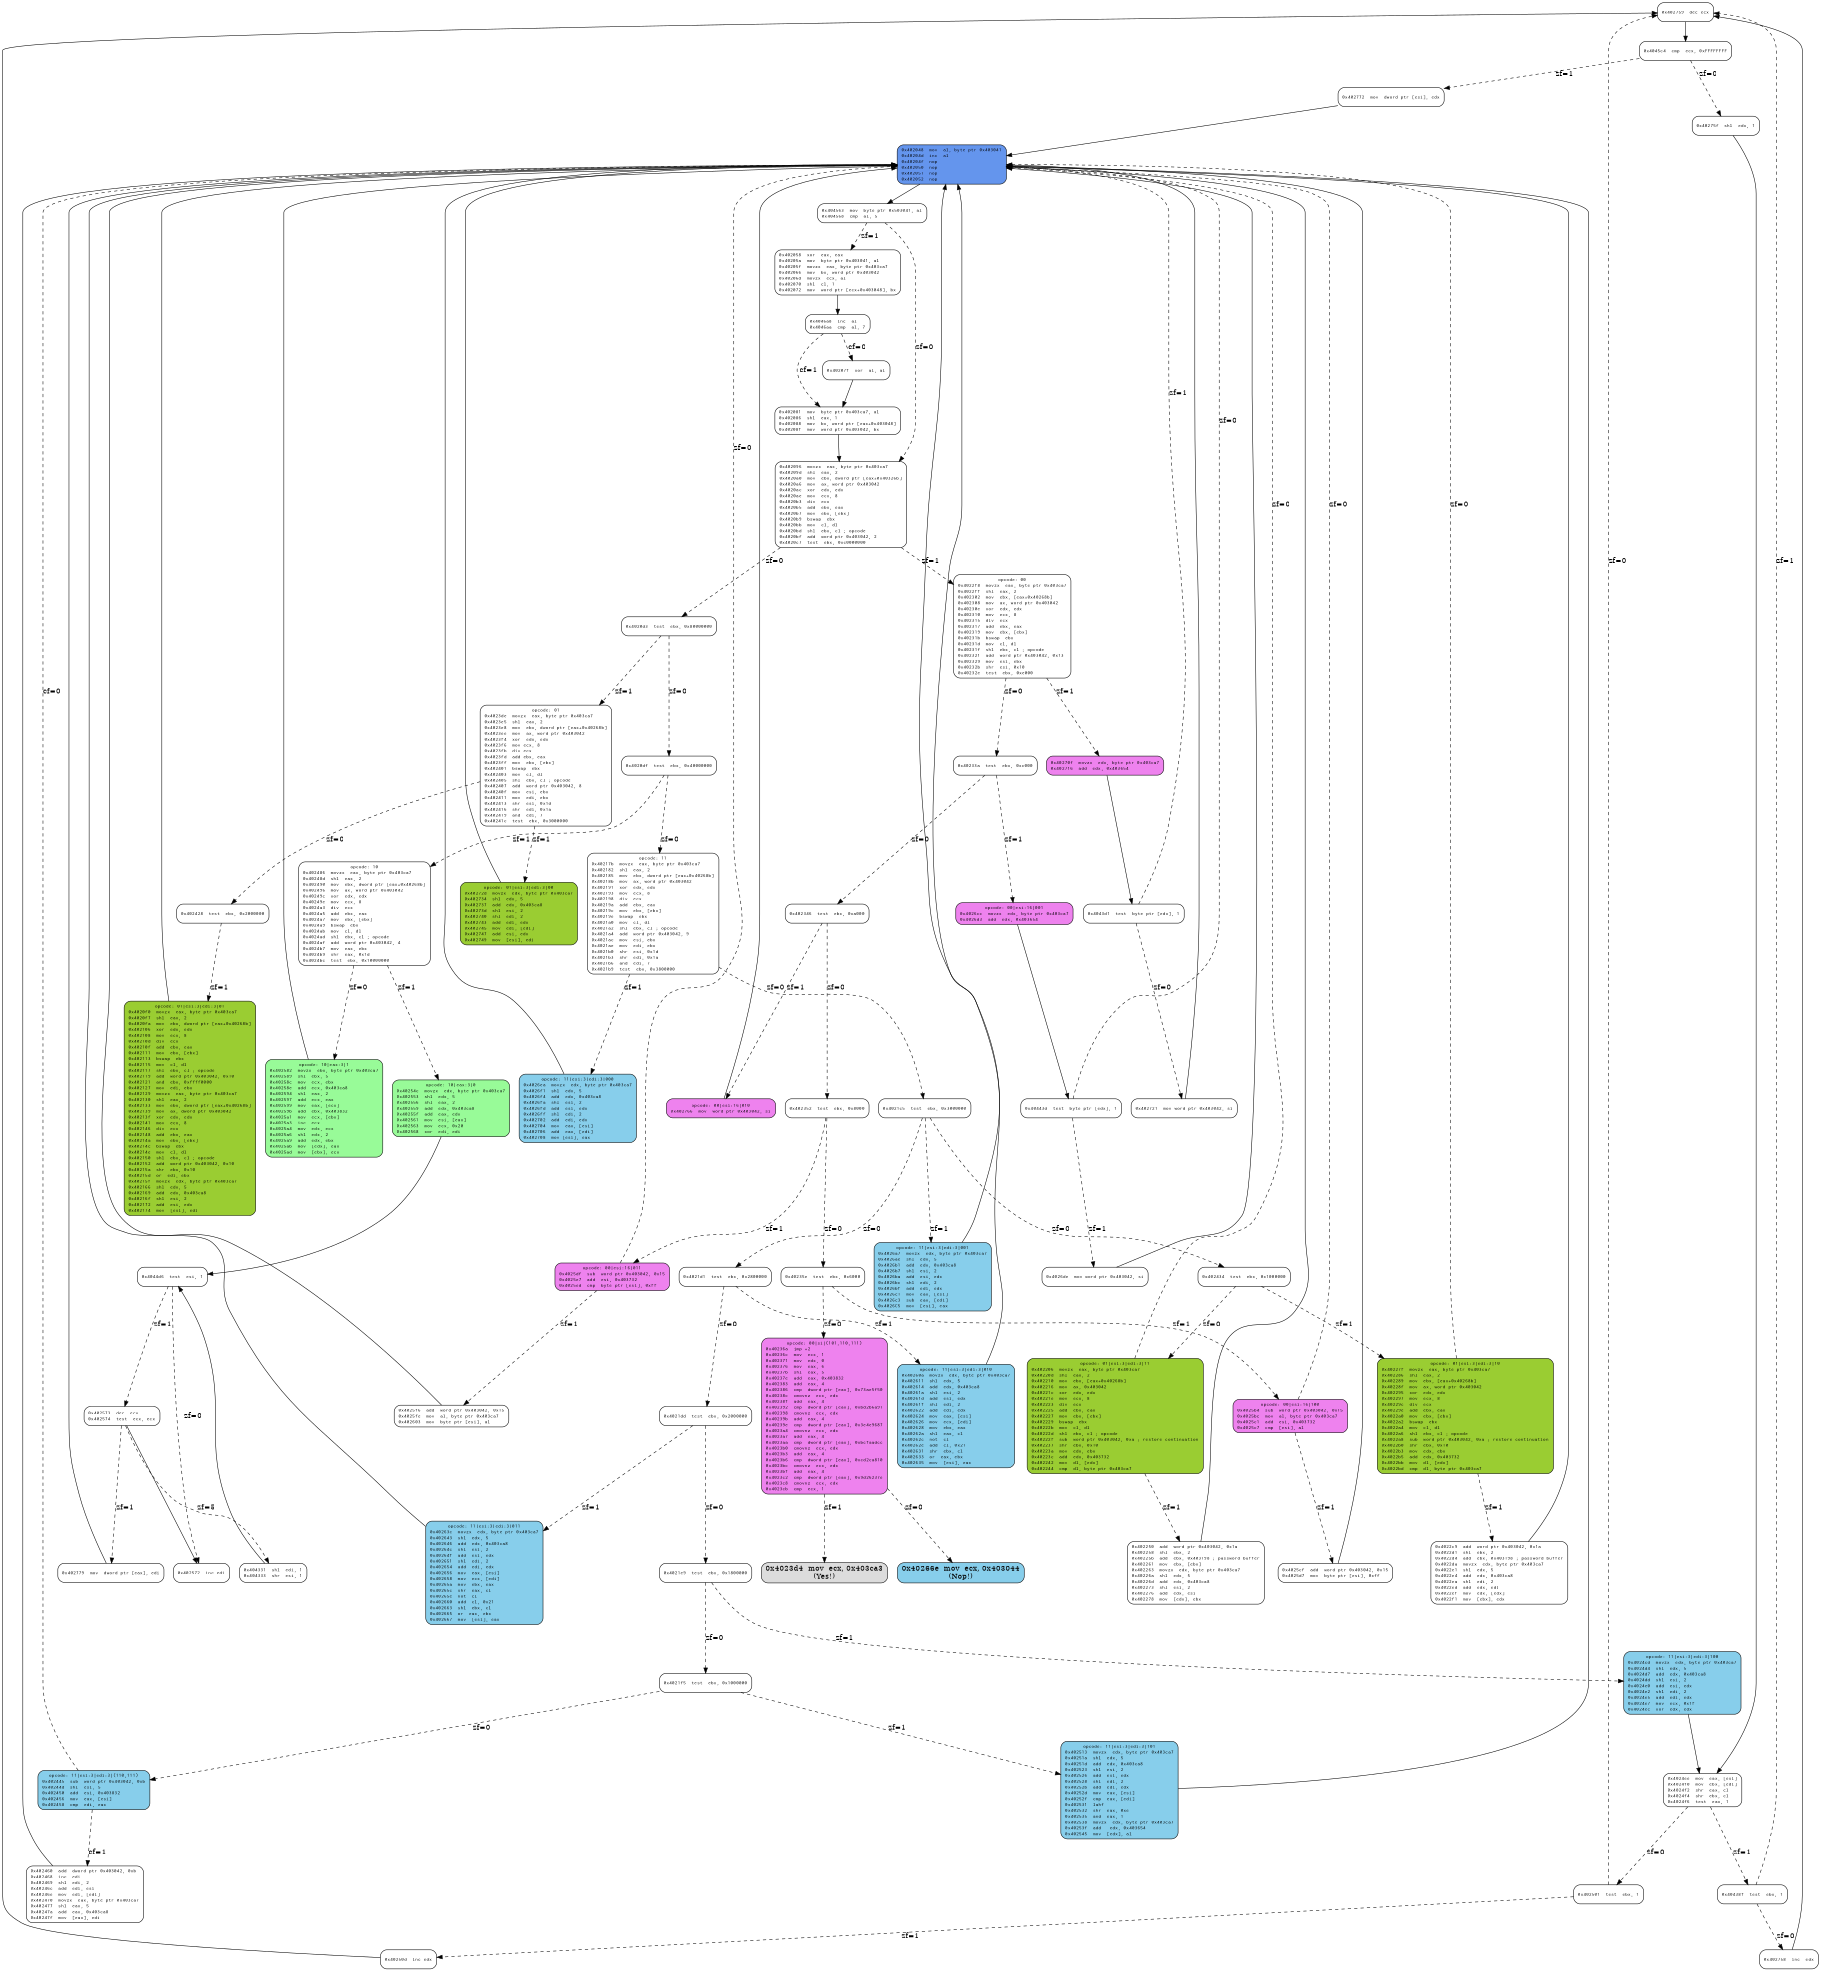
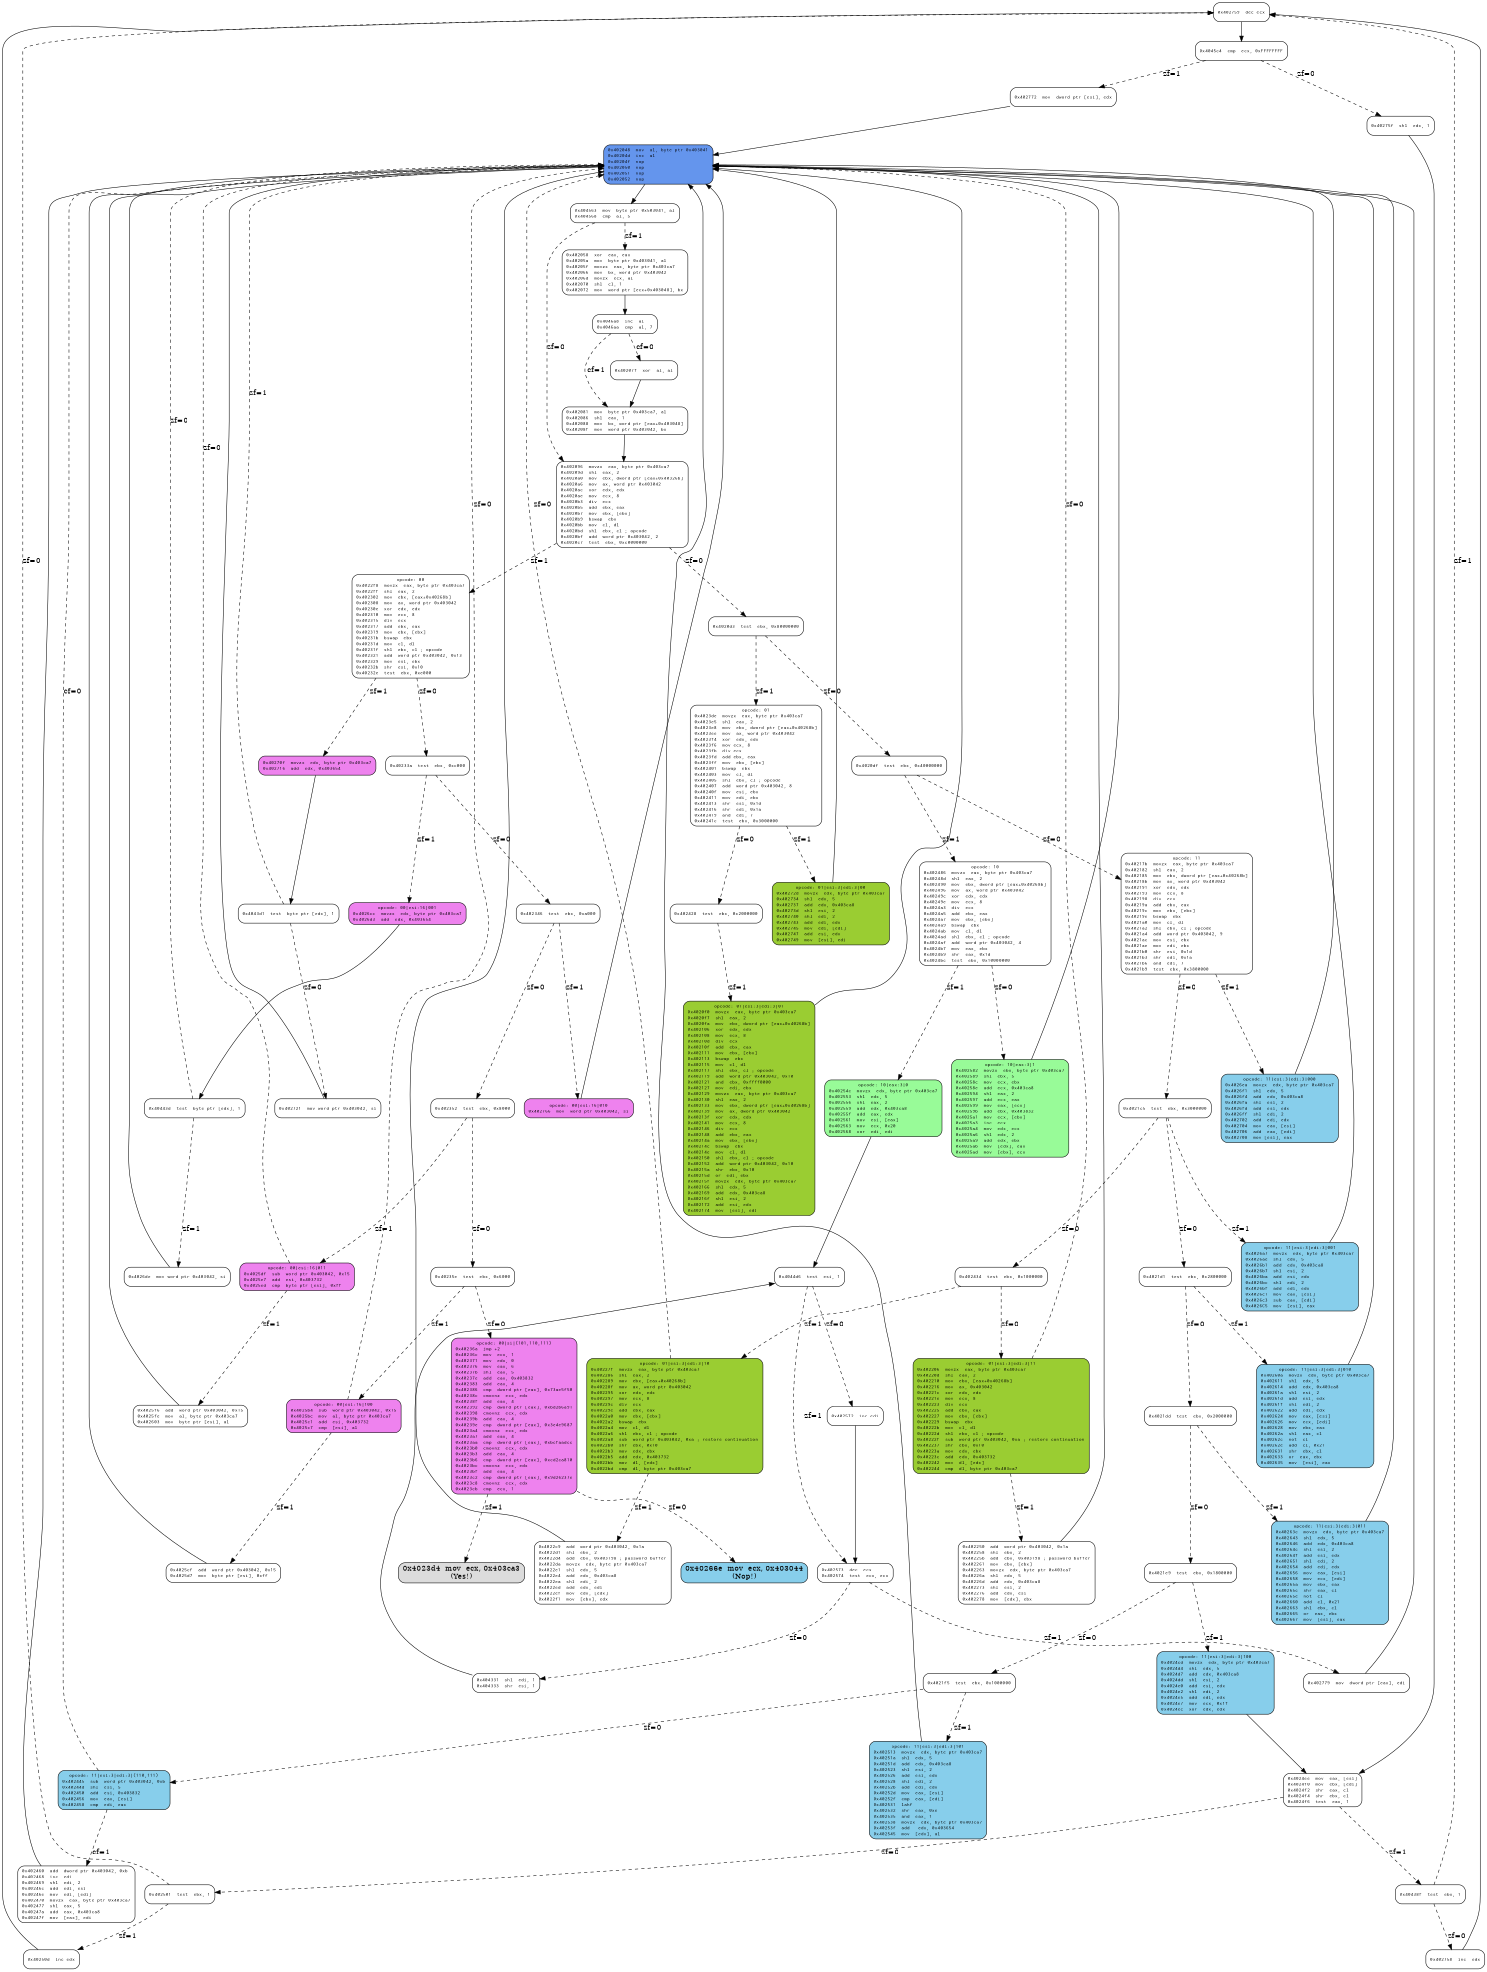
(161, 1492) -> (855, 1492)
(206, 1508) -> (798, 1638)
